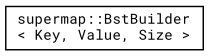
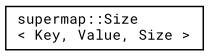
(105, 28) -> (105, 28)
